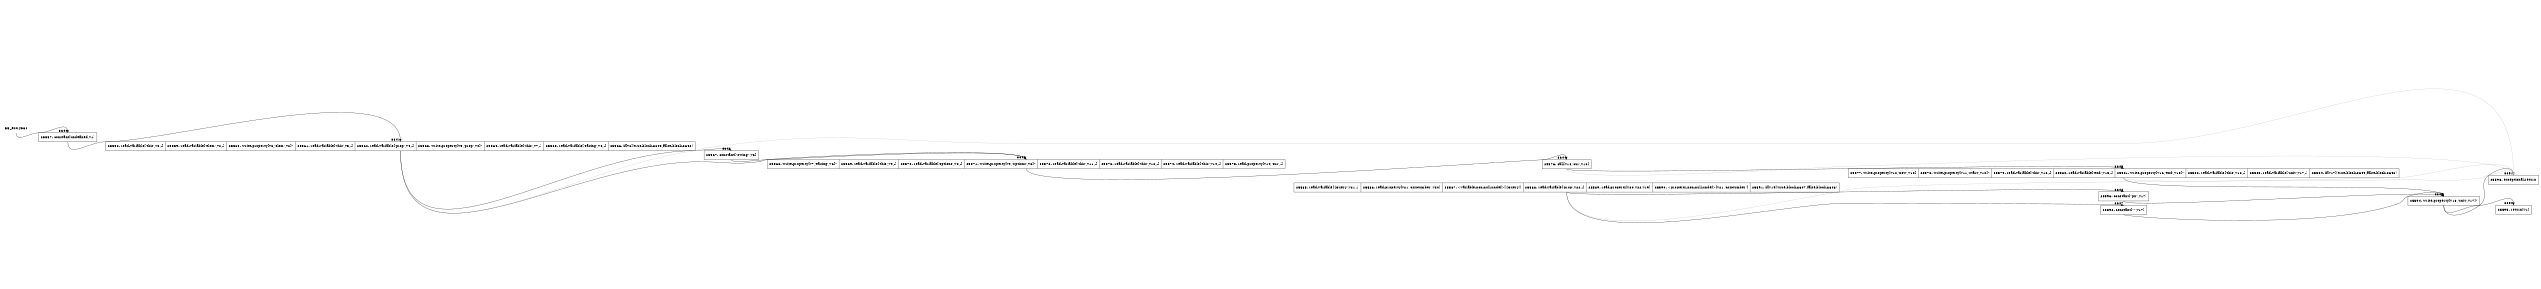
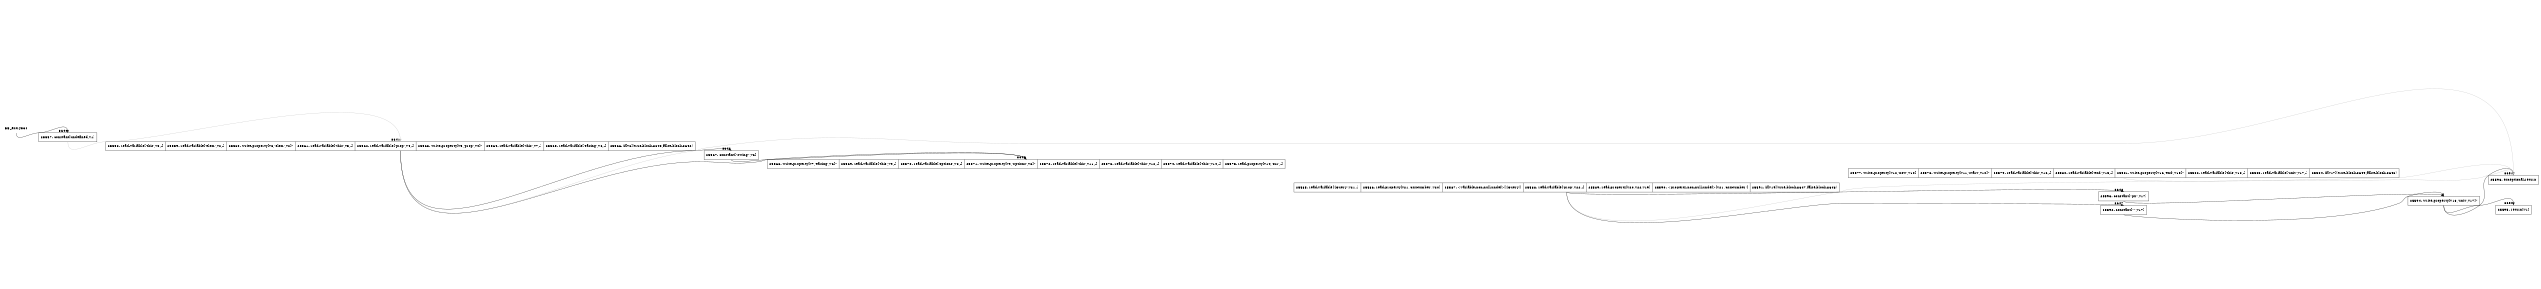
(236, 123) -> (236, 123)
(1567, 164) -> none
(2283, 187) -> none
